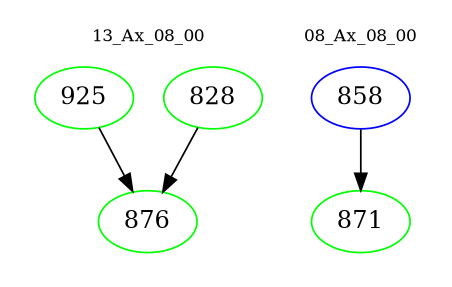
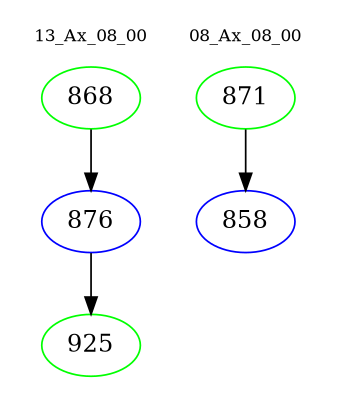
(213, 98) -> (91, 98)
(361, 151) -> (246, 151)
(112, 152) -> (91, 275)
(148, 222) -> (91, 222)
